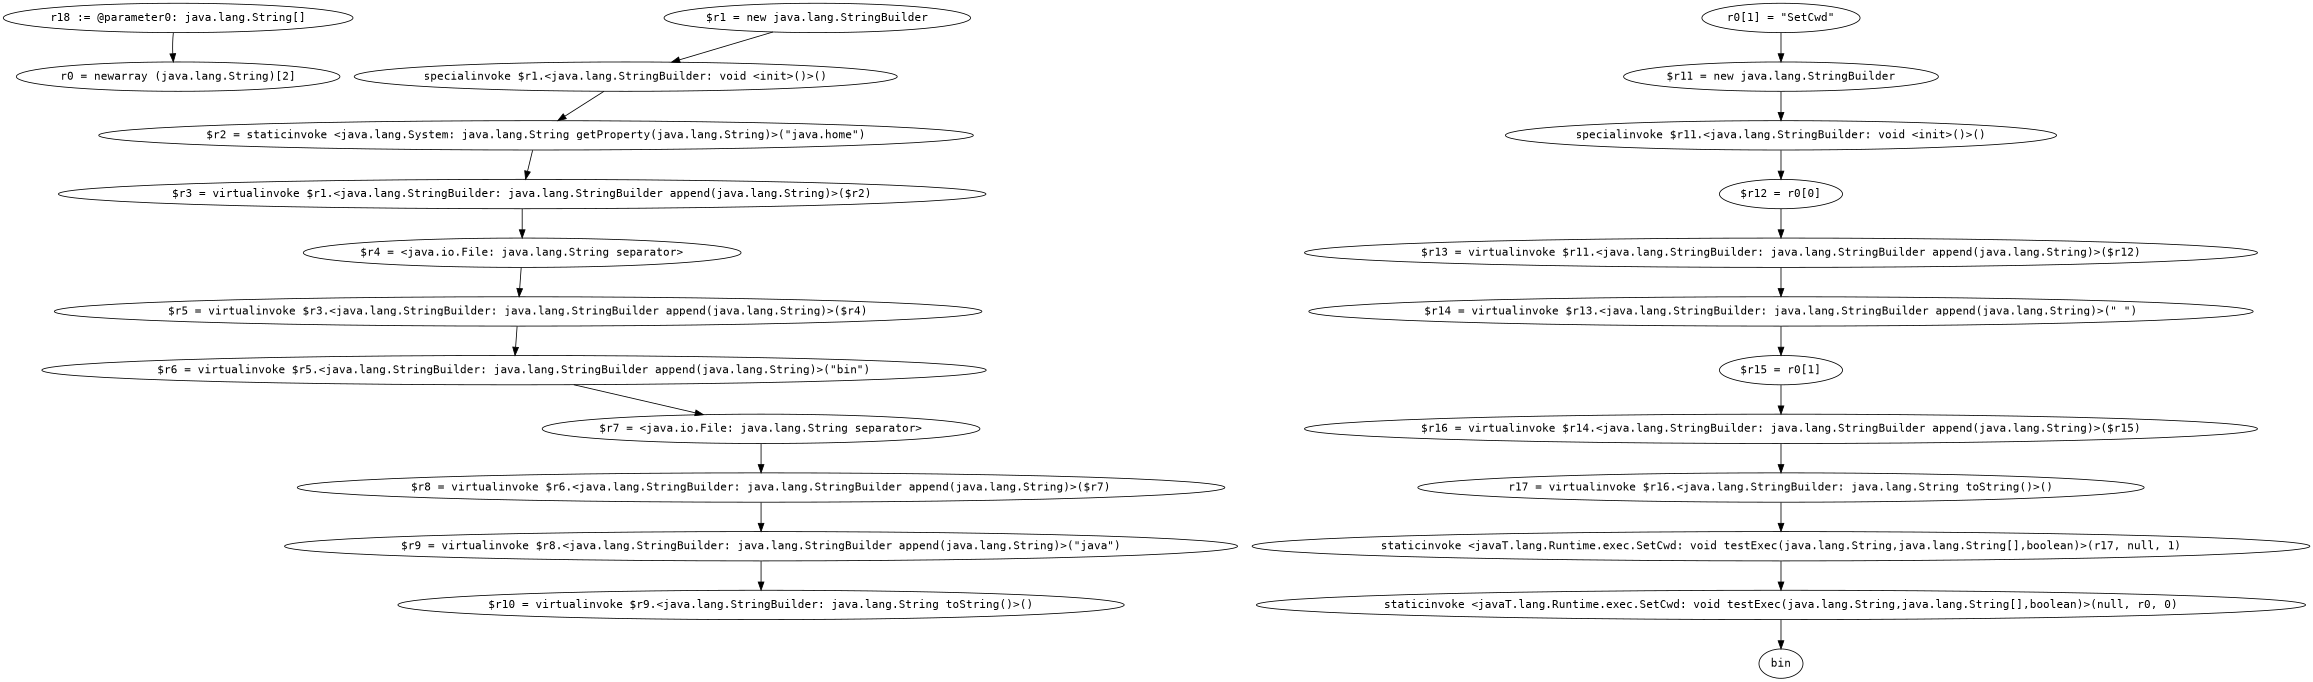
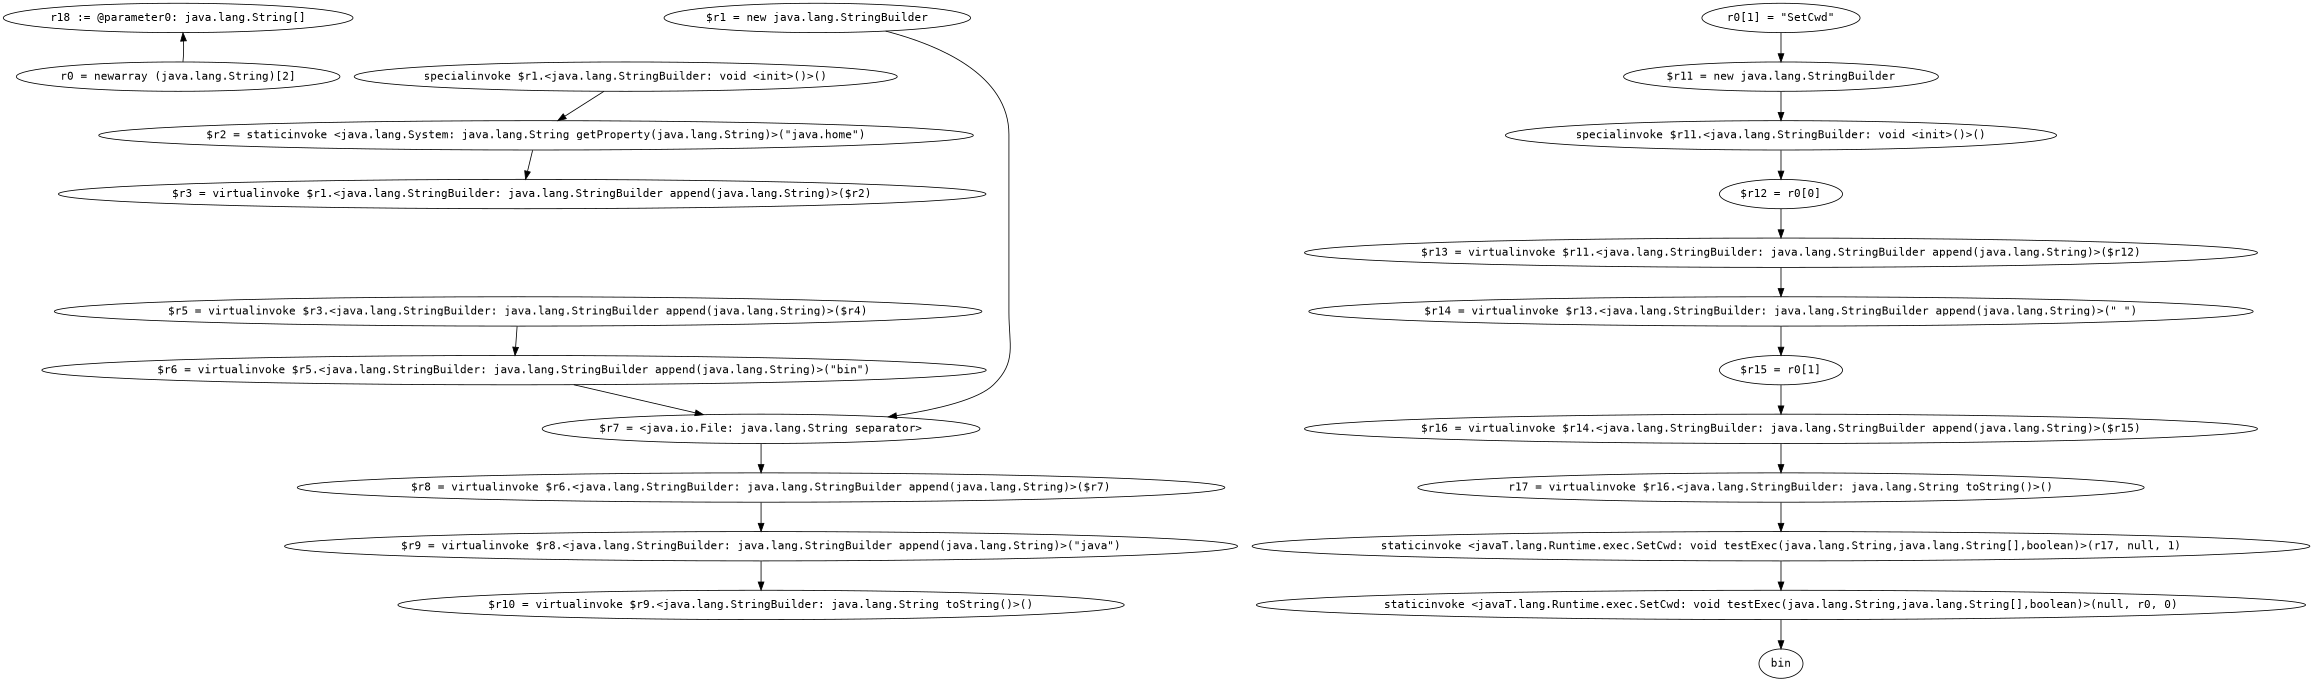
(173, 43) -> (184, 51)
(726, 46) -> (1009, 227)
(522, 253) -> none
